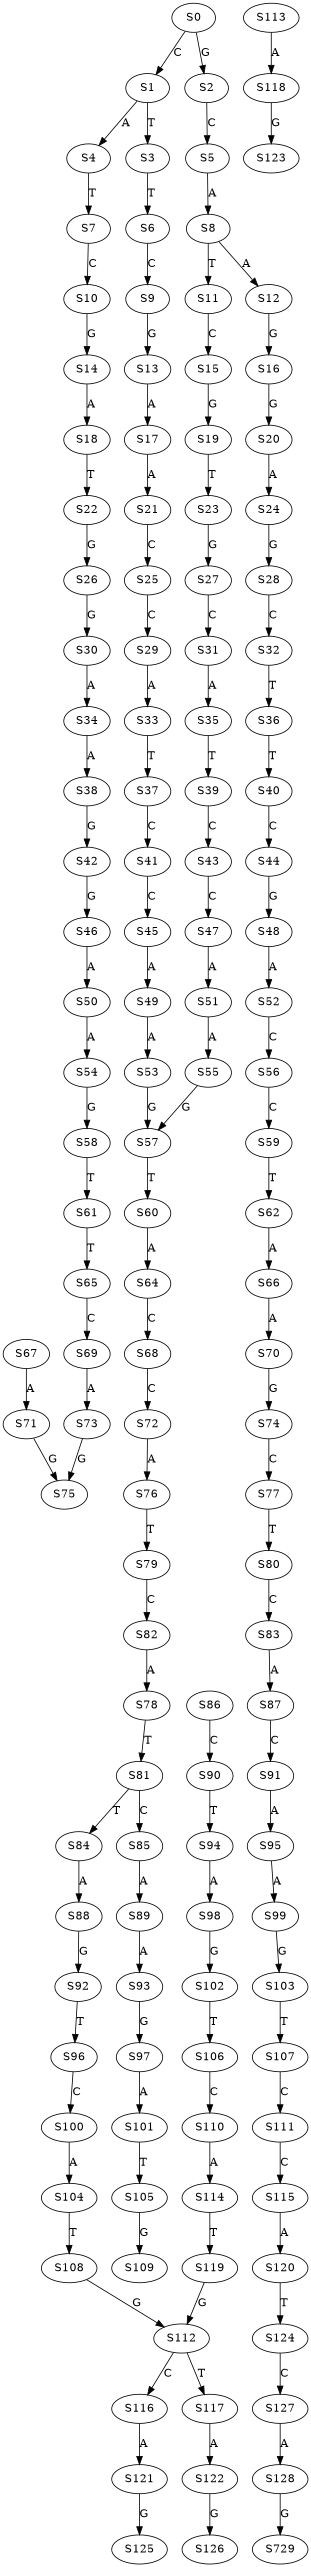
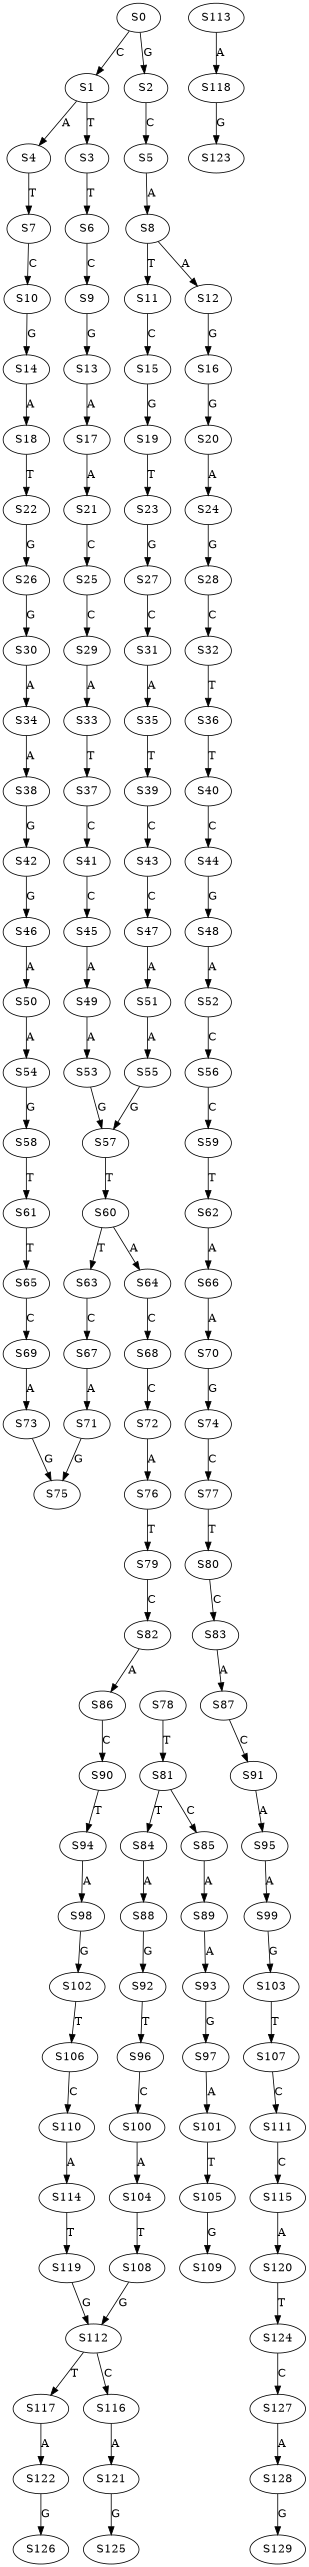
none -> (87, 1284)
(147, 1666) -> (127, 1667)
(280, 2549) -> (278, 2549)
